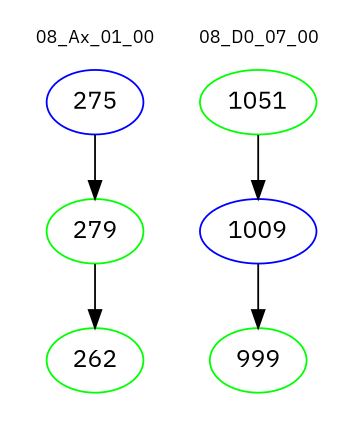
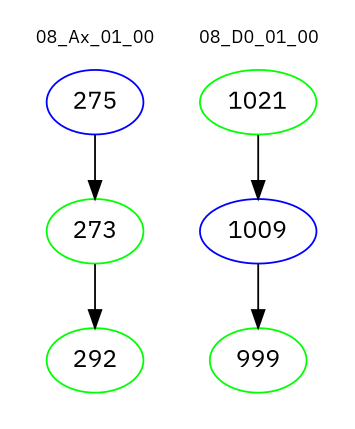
(259, 39) -> (259, 39)
(258, 102) -> (258, 102)
(95, 231) -> (95, 231)
(95, 360) -> (95, 360)
